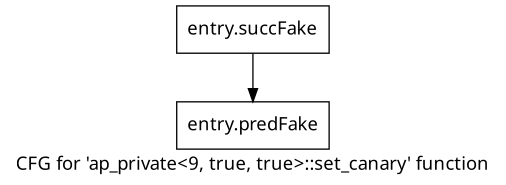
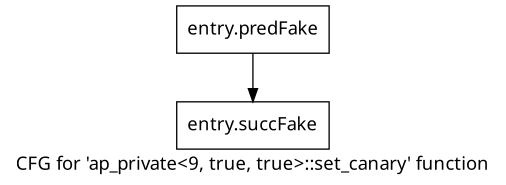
(253, 71) -> (253, 71)
